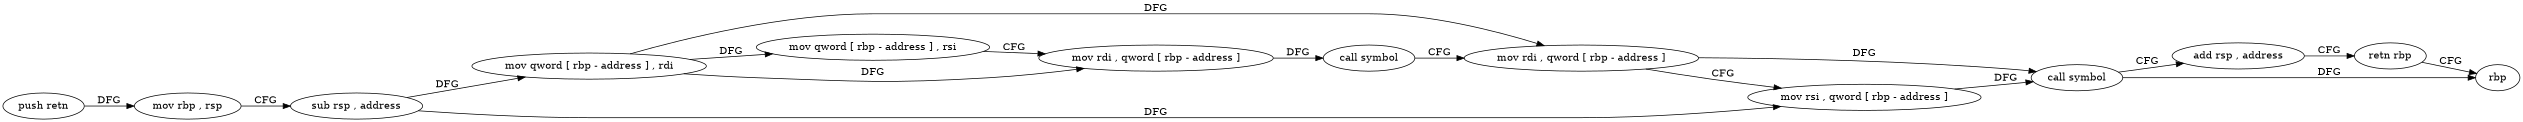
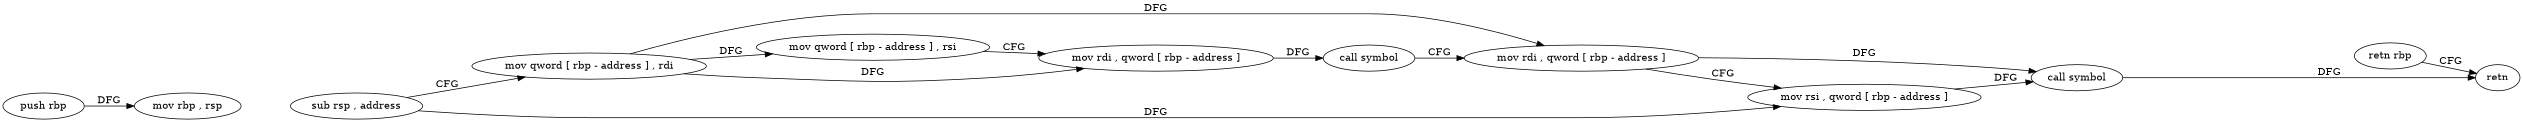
(2238, 56) -> none
(2498, 78) -> (2498, 78)
(447, 85) -> (447, 85)
(44, 106) -> (44, 106)
(262, 106) -> none
